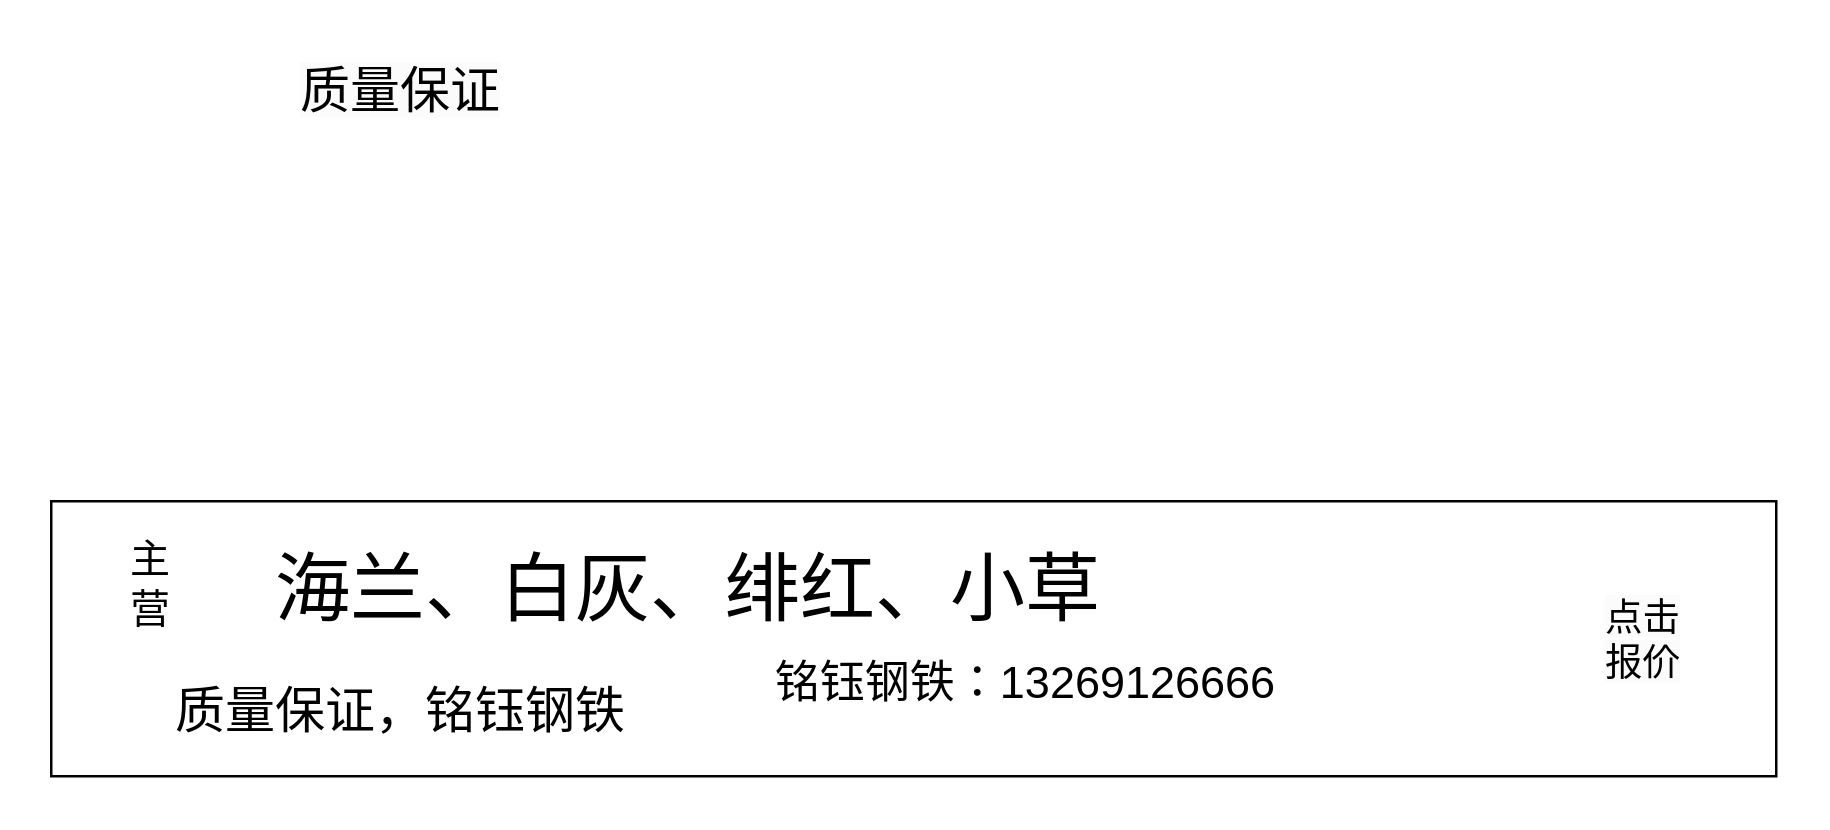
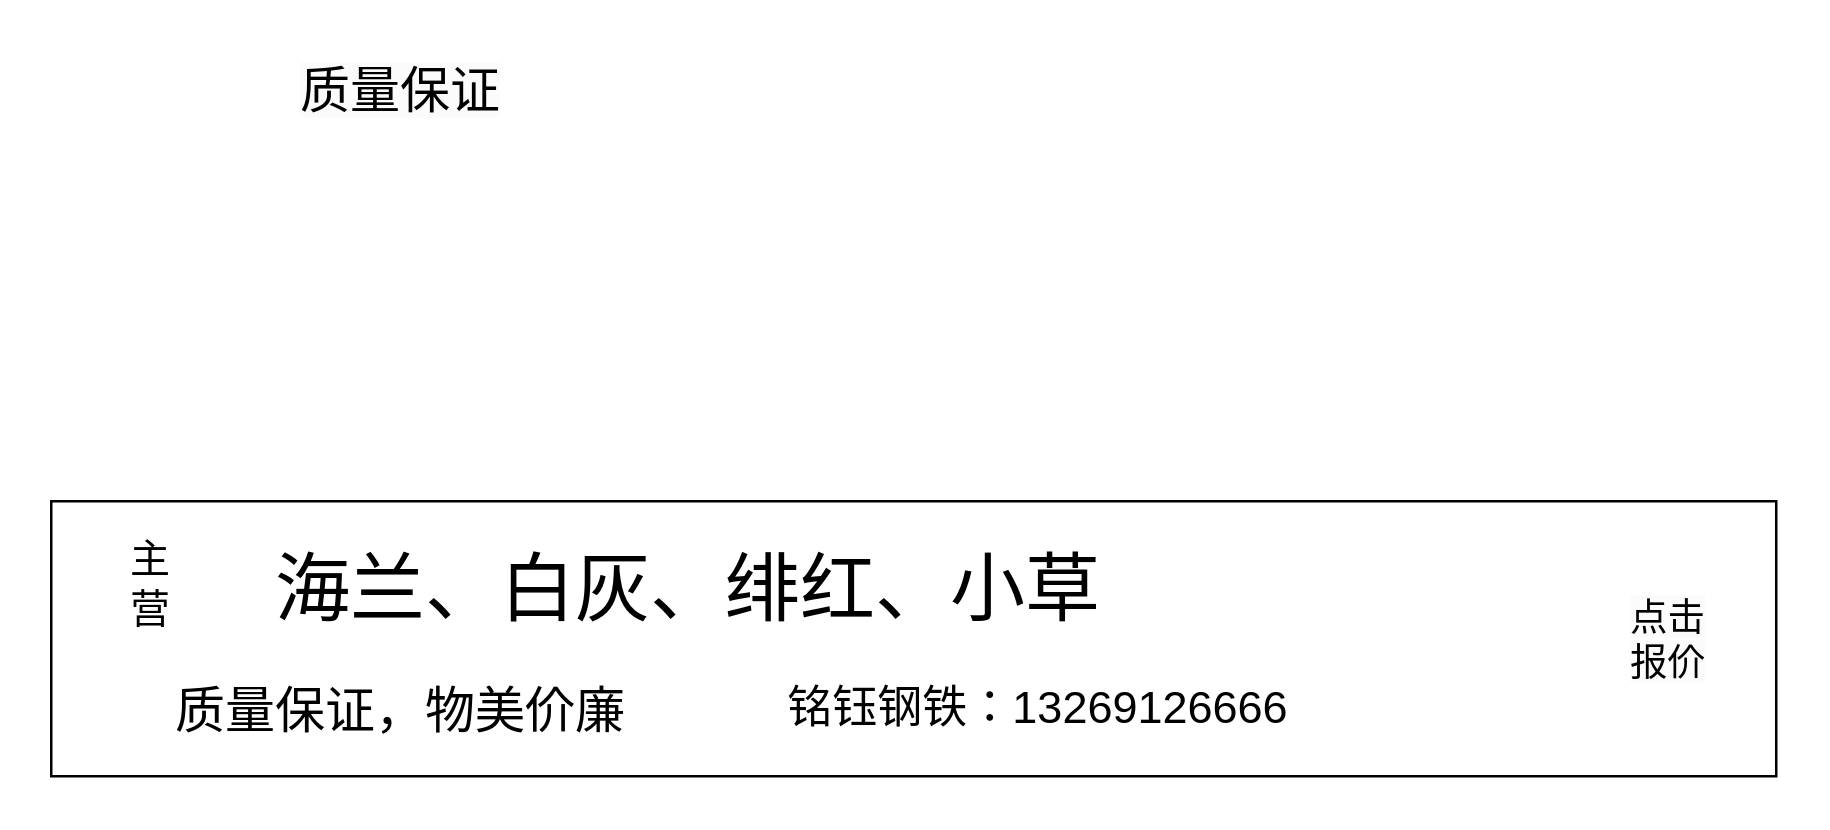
(1651, 639) -> (1676, 639)
(1026, 684) -> (1039, 709)
(401, 709) -> (401, 709)
